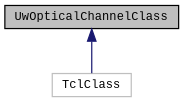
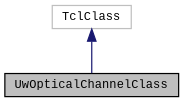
(92, 57) -> (92, 57)
